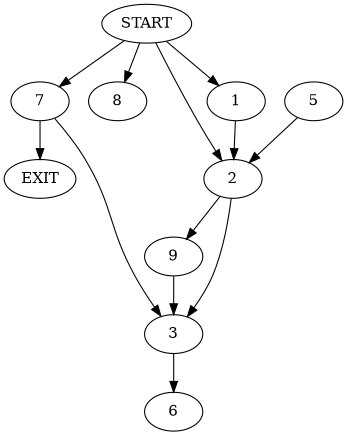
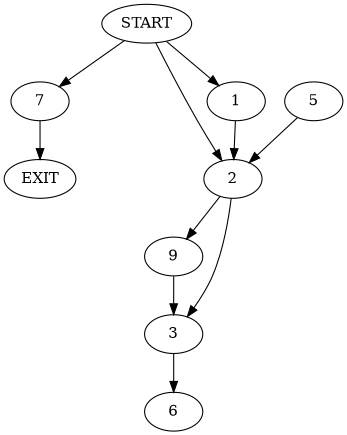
(118, 101) -> none
(109, 211) -> none
